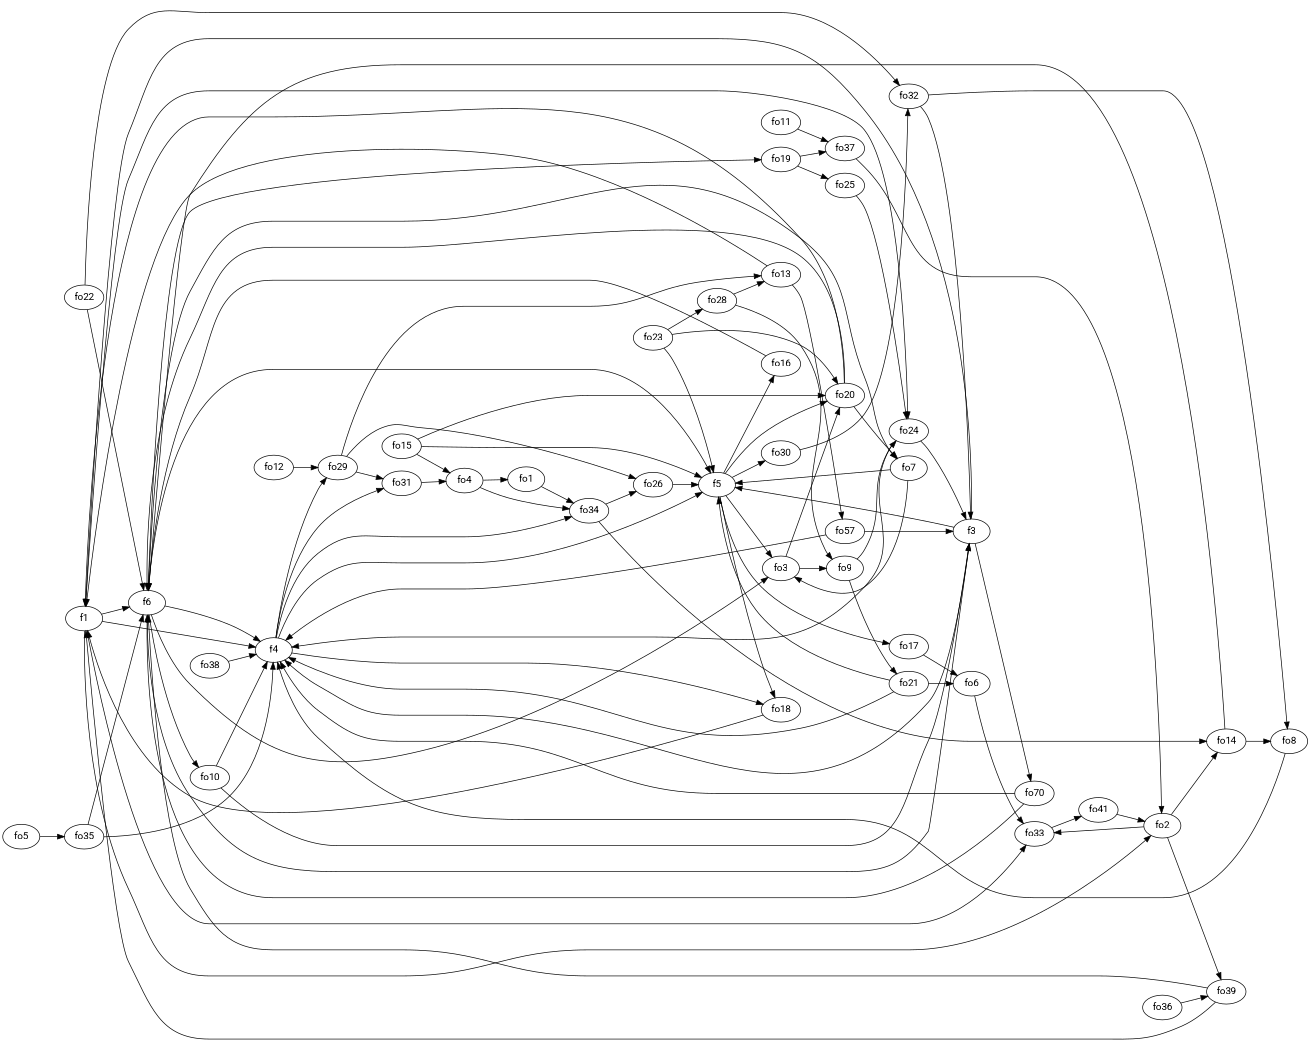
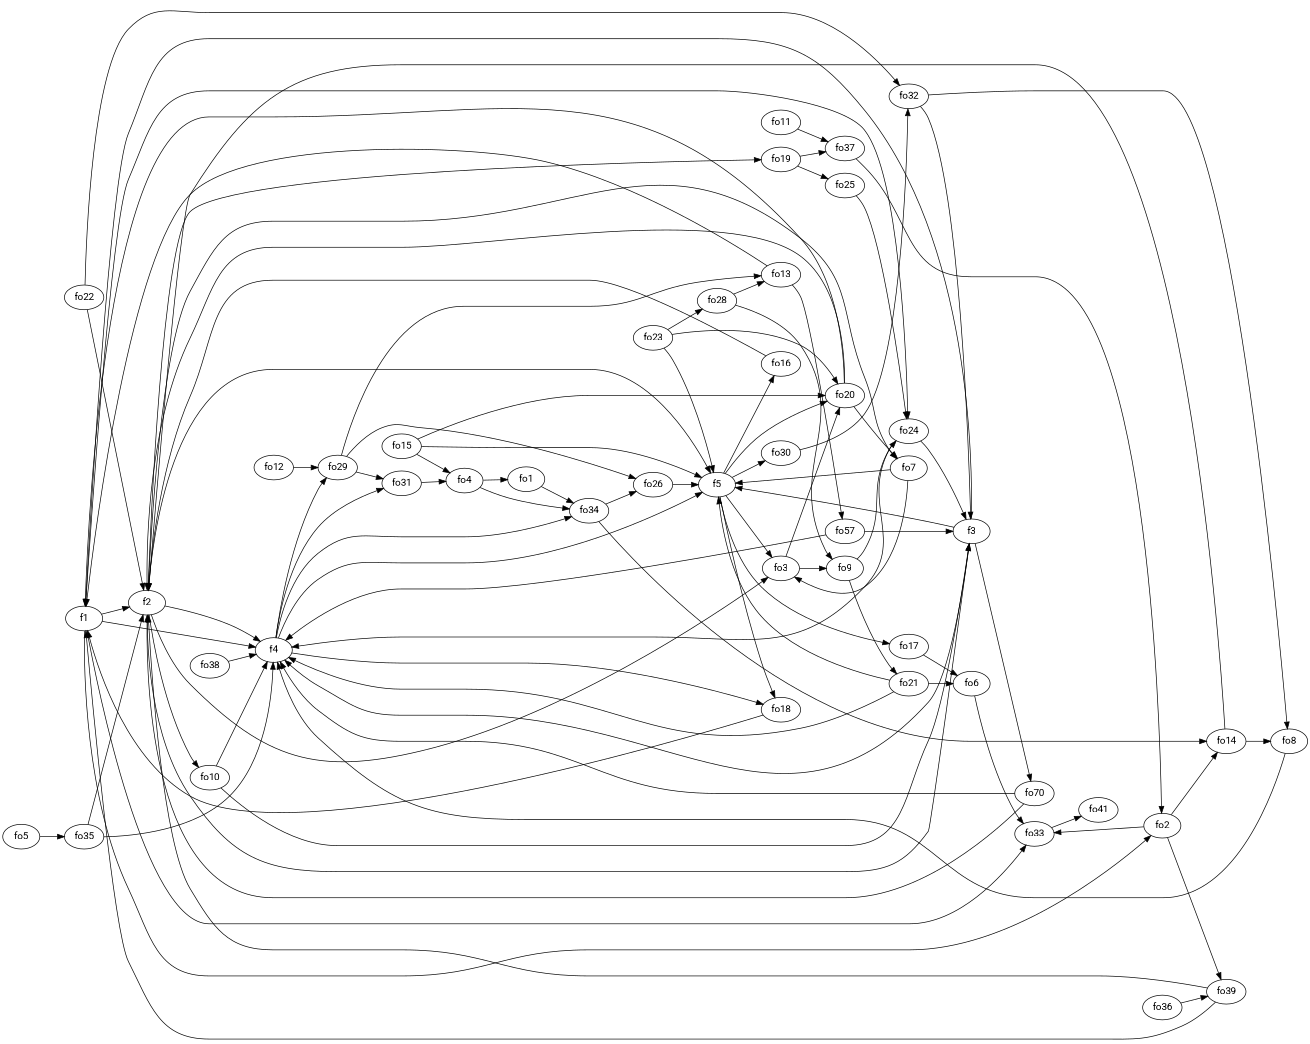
(147, 603) -> (147, 603)
(1127, 817) -> none
